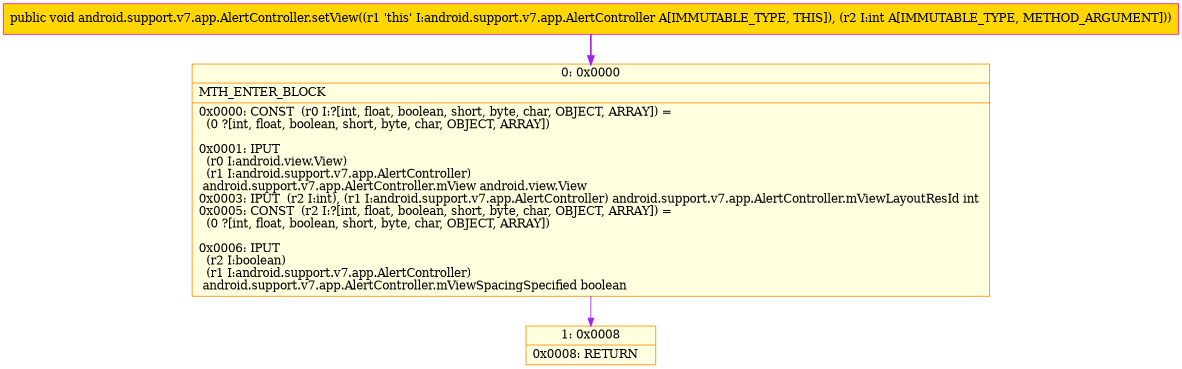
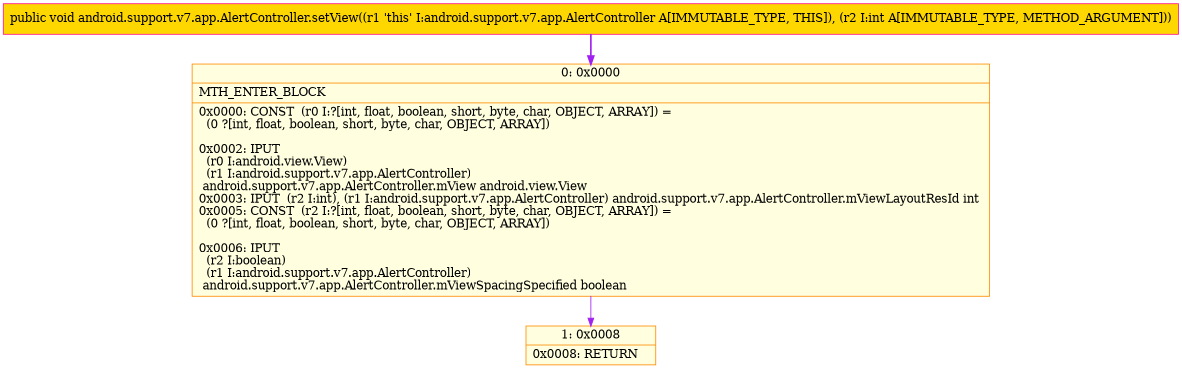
(243, 150) -> (243, 150)
